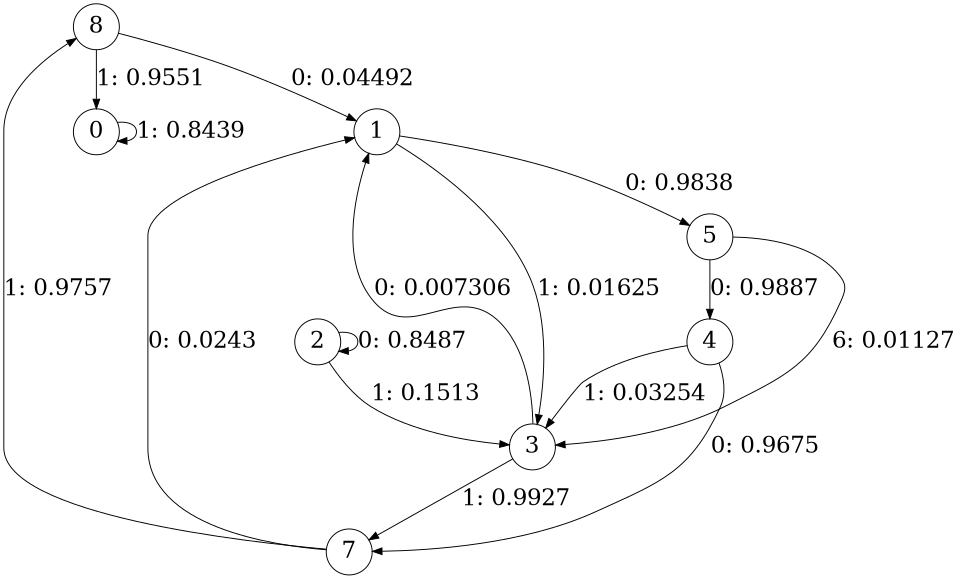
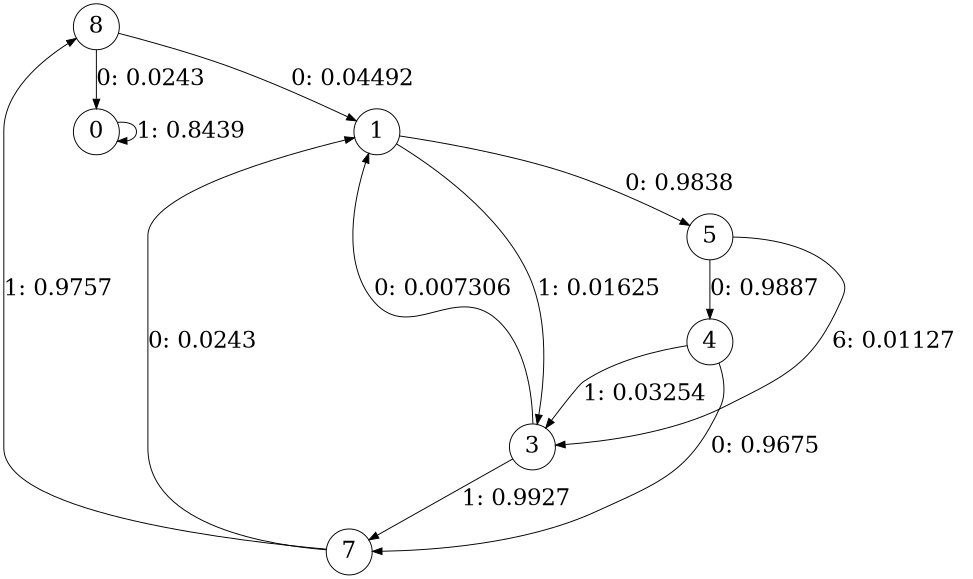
(161, 79) -> (161, 79)
(318, 342) -> none
